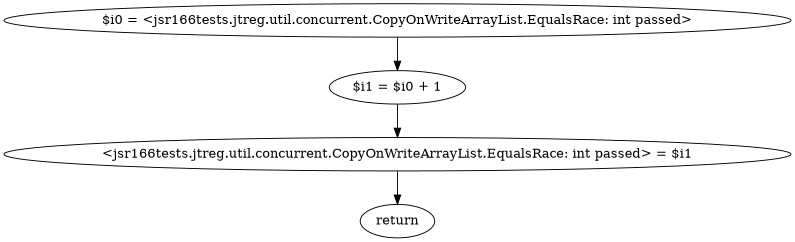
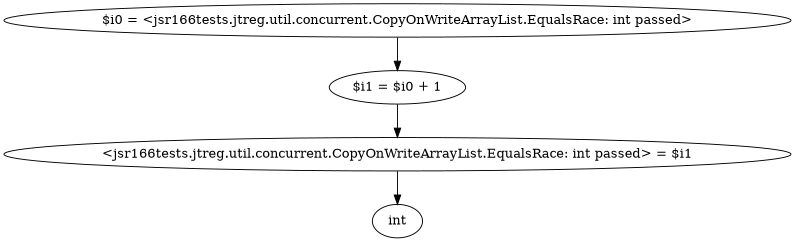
(397, 221) -> (397, 221)
